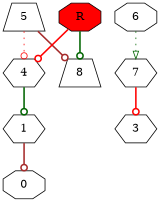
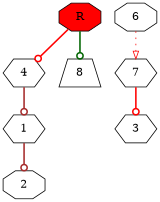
(24, 17) -> none
(136, 41) -> (136, 41)
(24, 98) -> (24, 98)
(24, 185) -> (24, 185)
